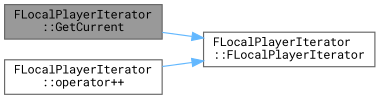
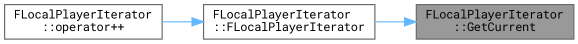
(177, 34) -> (390, 22)
